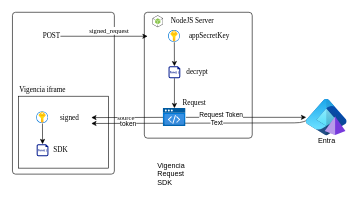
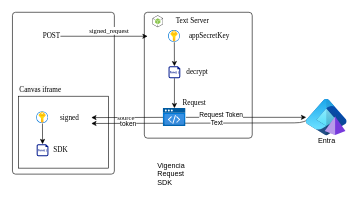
(193, 21) -> (193, 21)
(43, 94) -> (43, 94)
